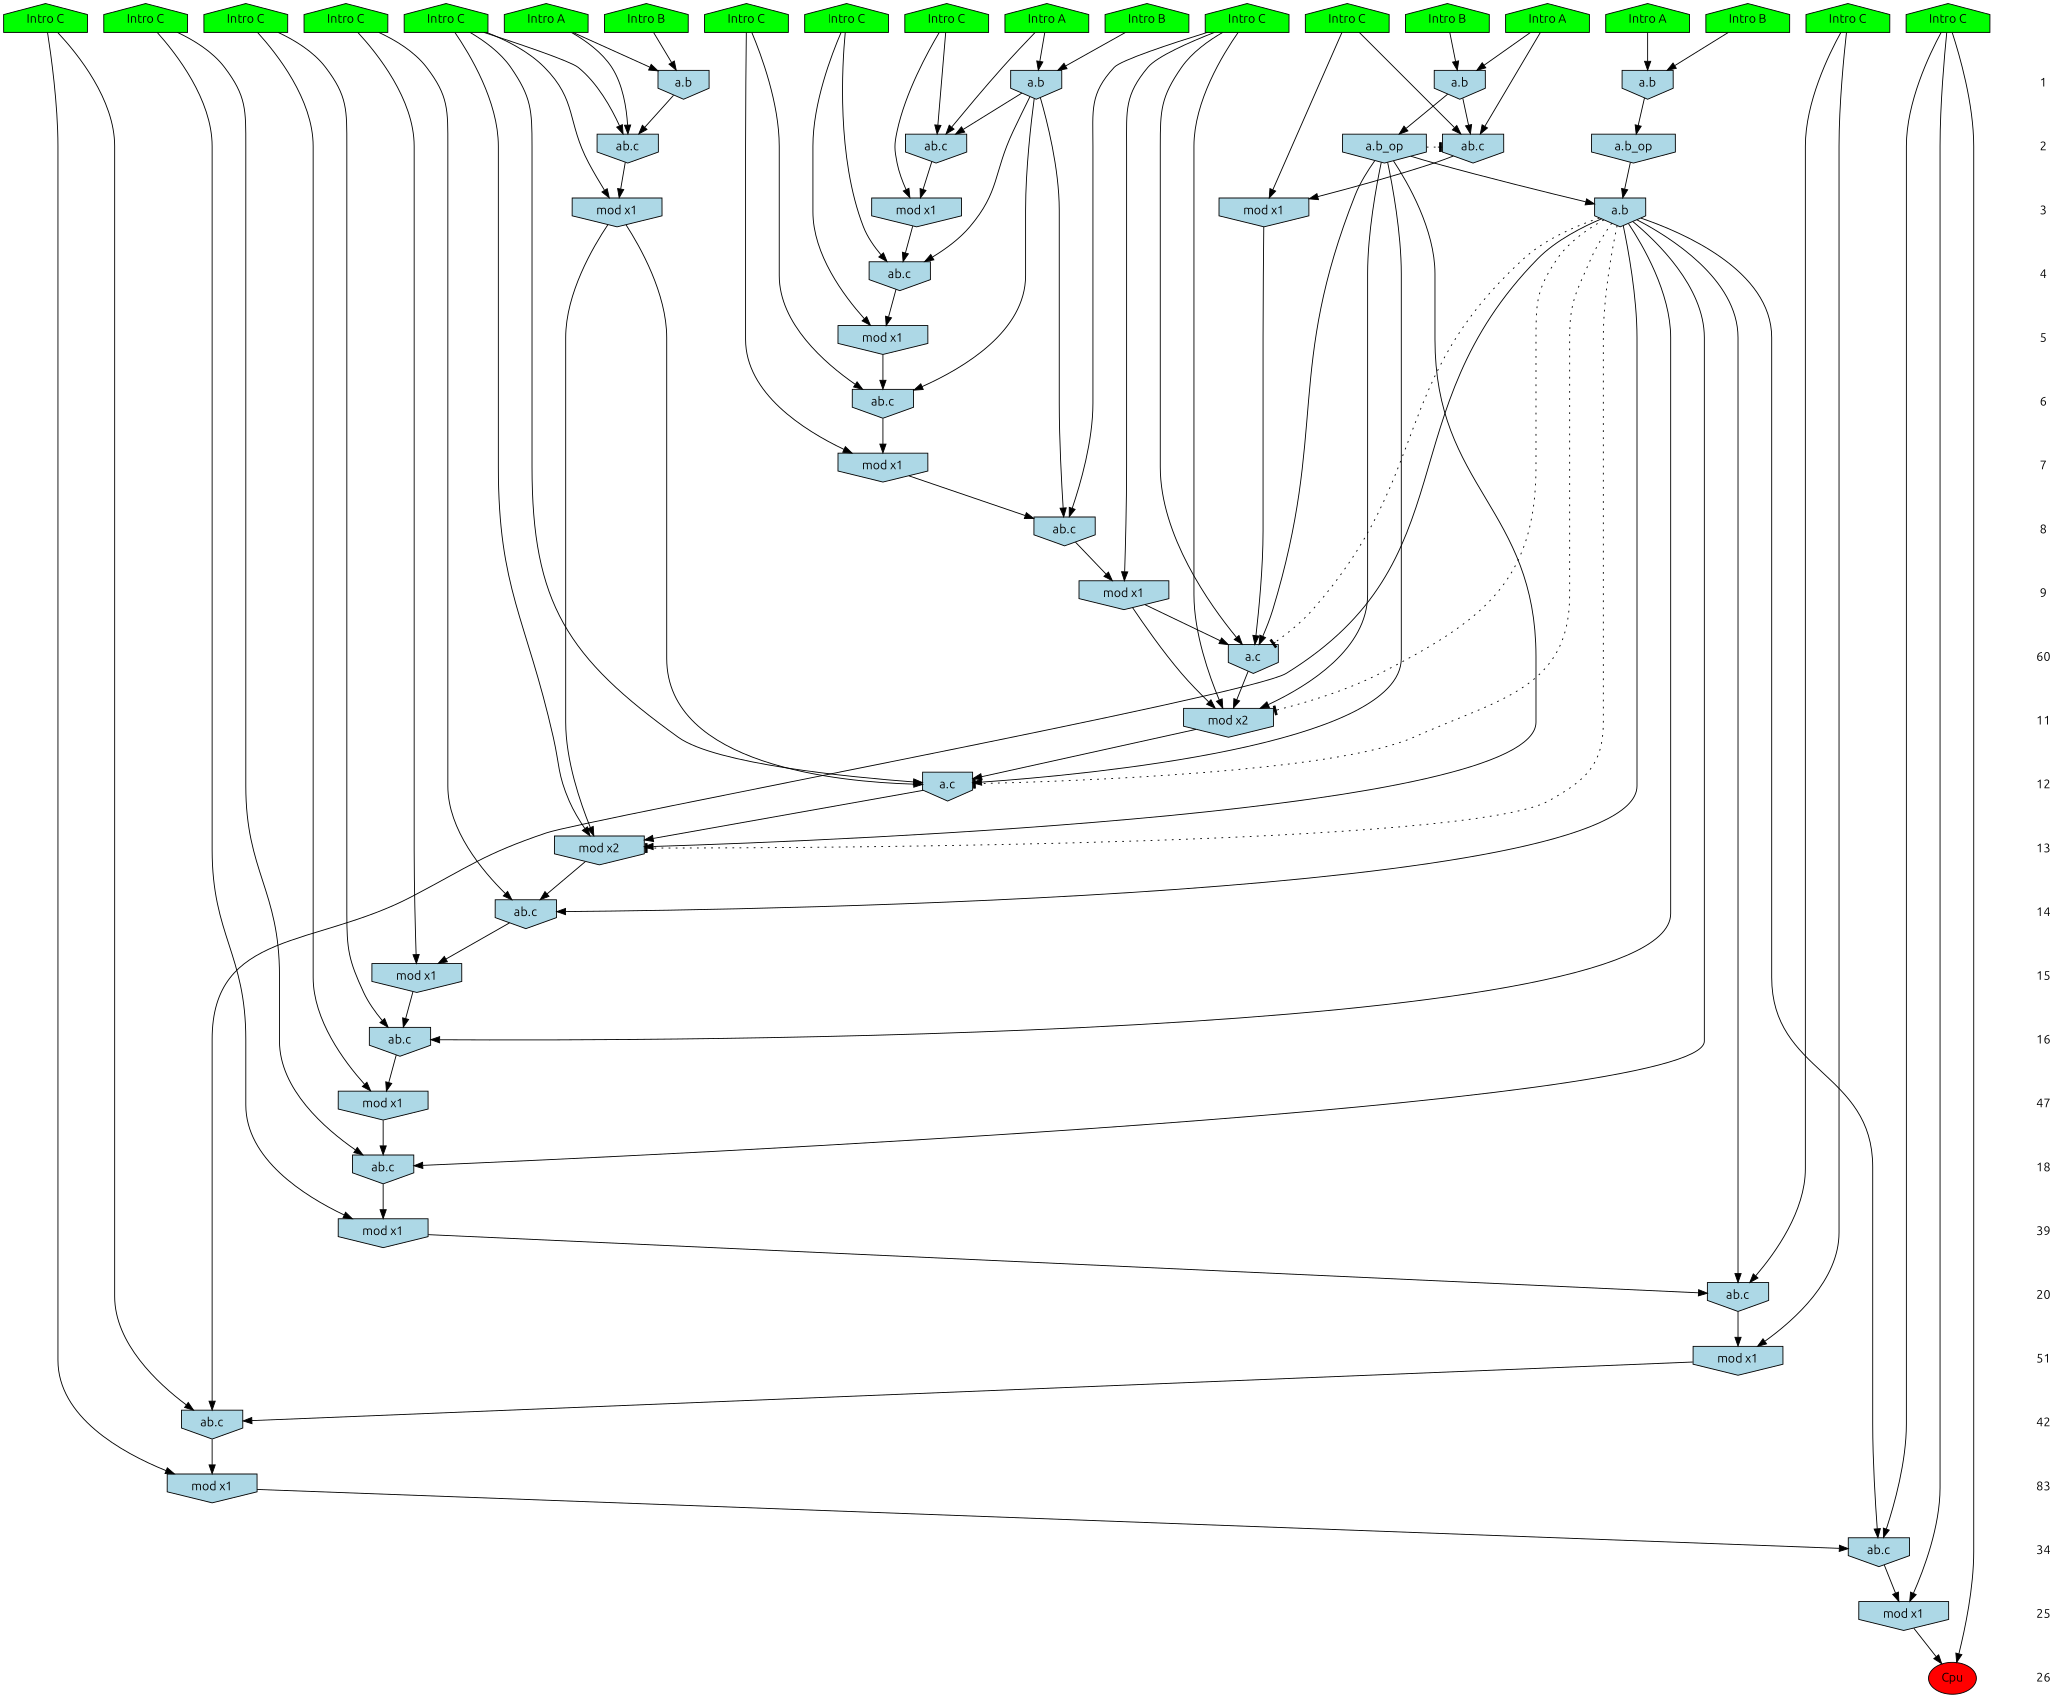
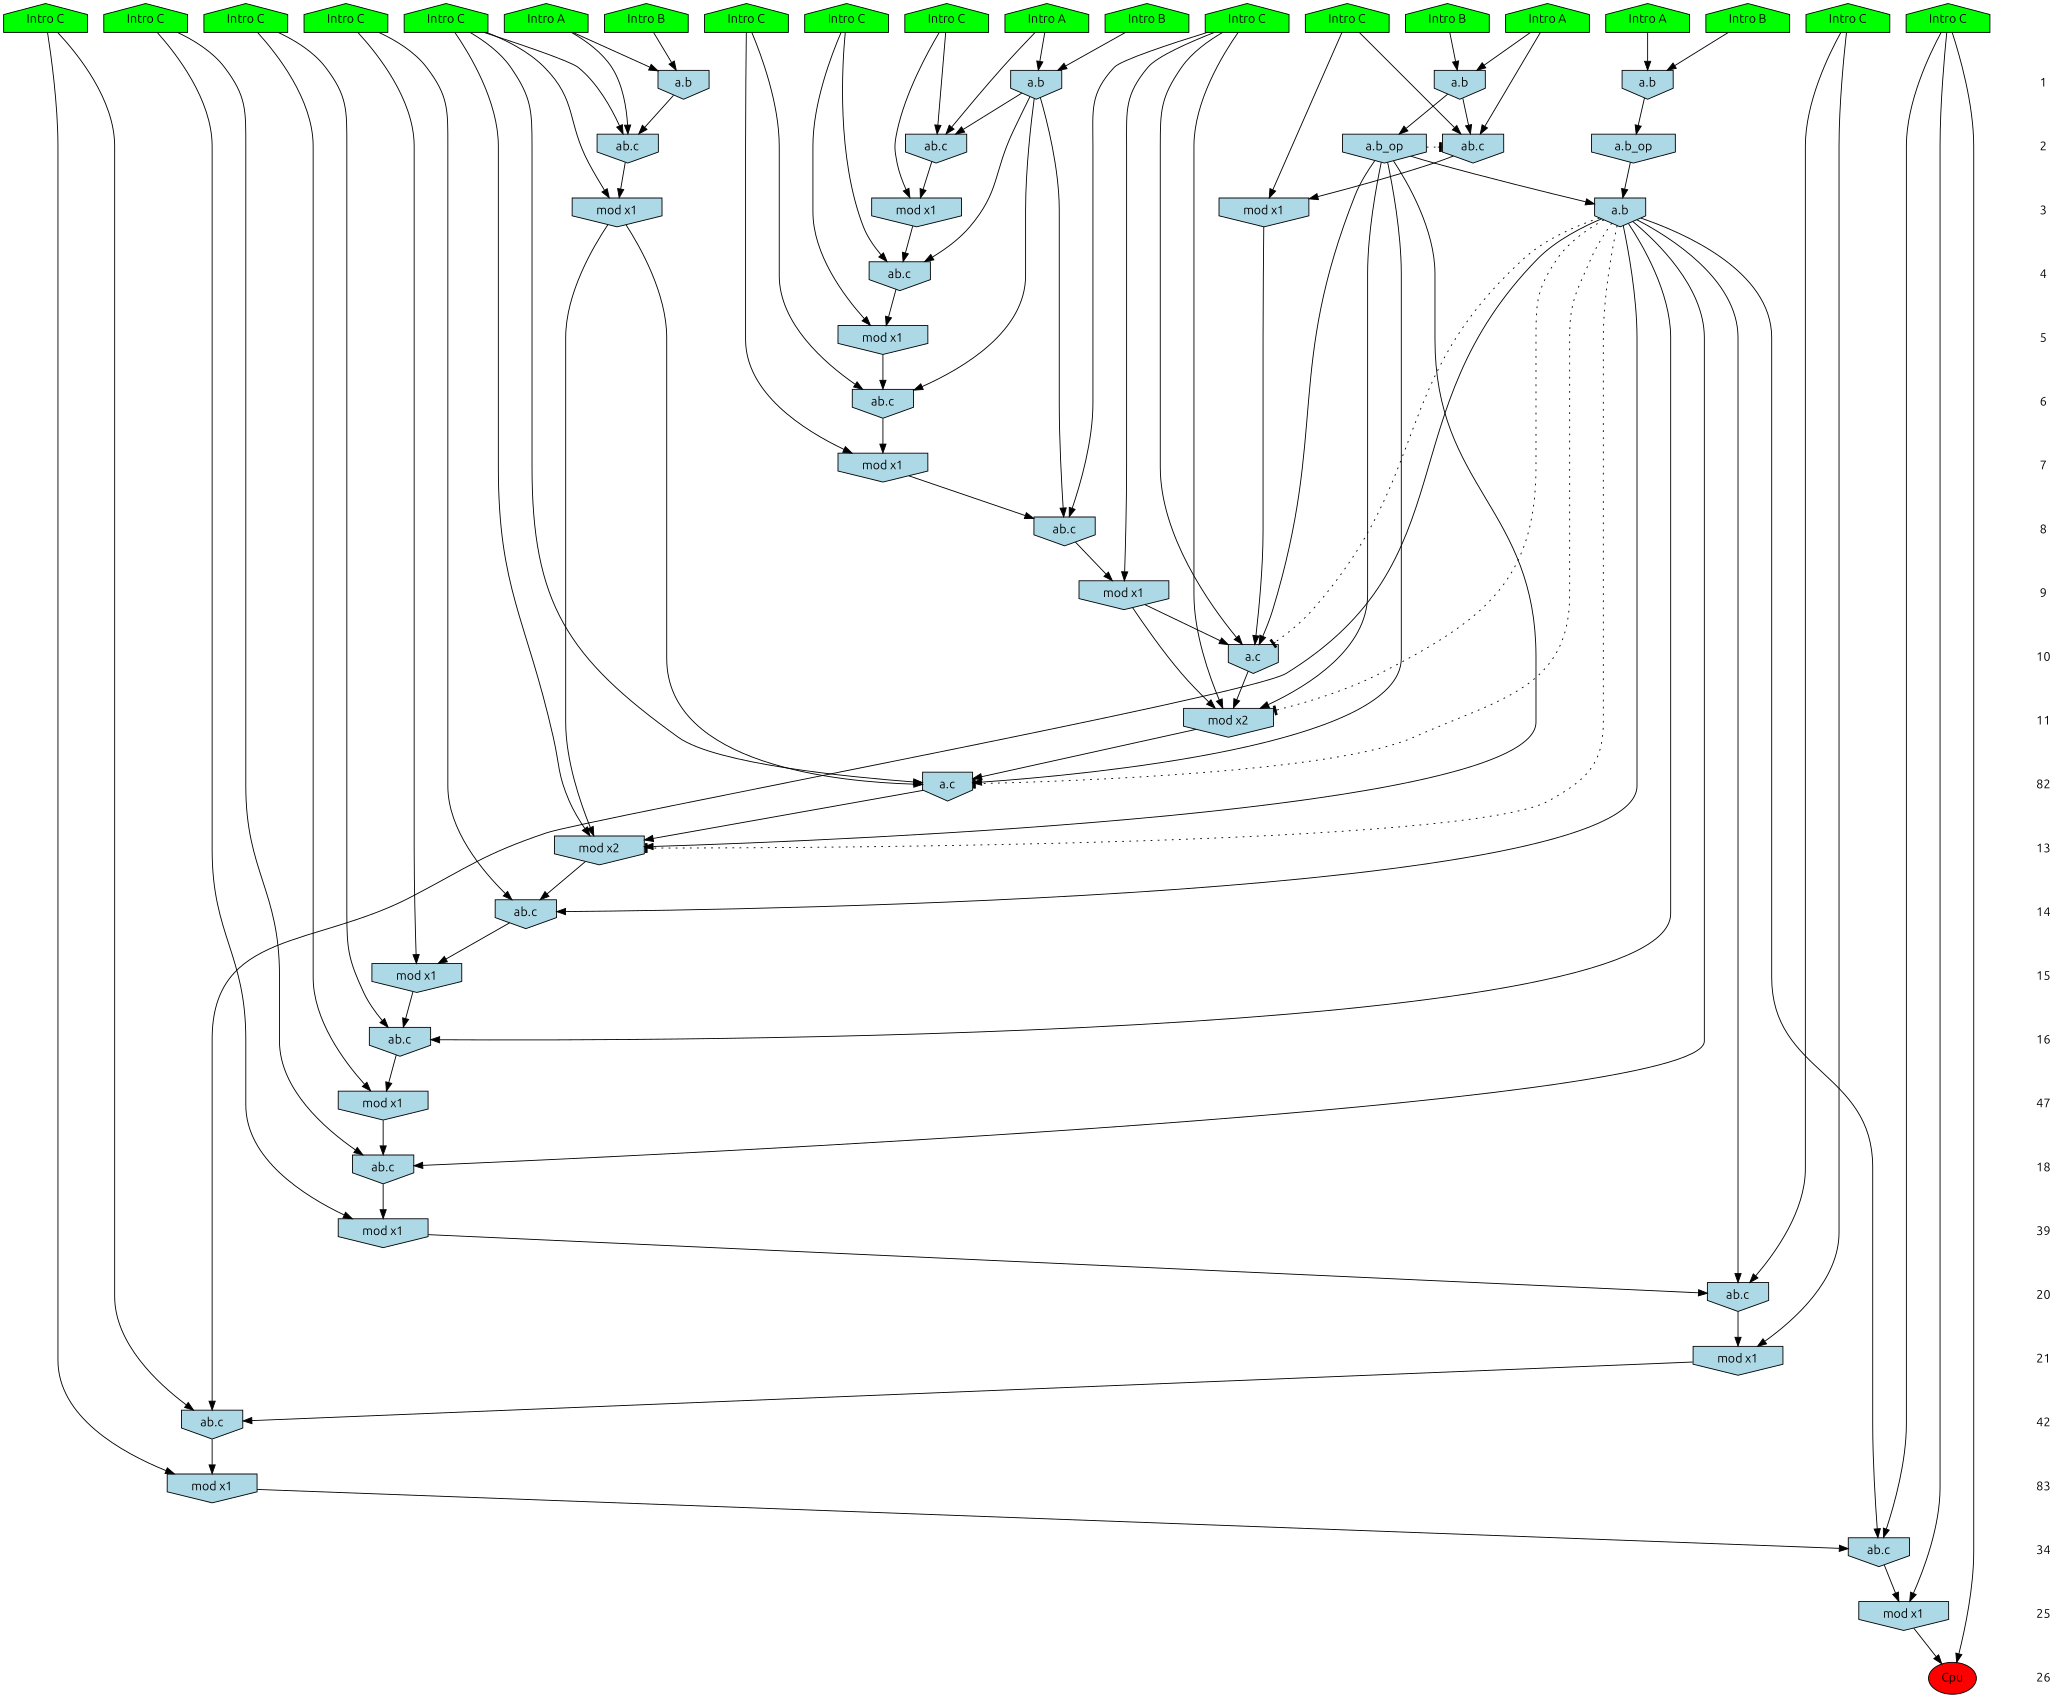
(2044, 657) -> (2044, 657)
(2044, 785) -> (2044, 785)
(2044, 1359) -> (2044, 1359)
